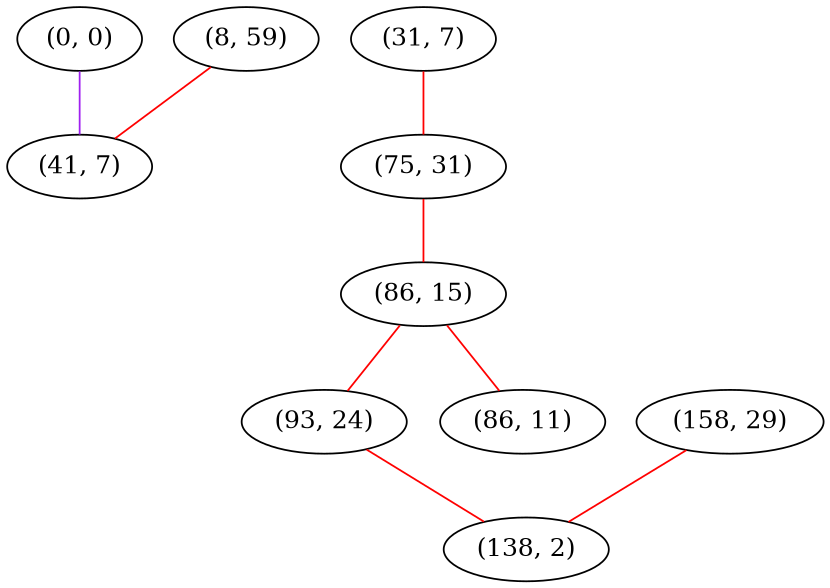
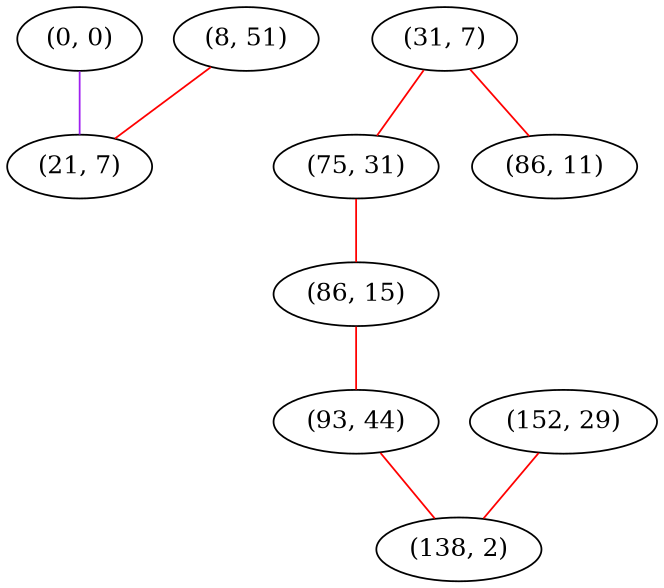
(246, 39) -> (246, 39)
(80, 167) -> (80, 167)
(473, 358) -> (500, 103)
(324, 422) -> (356, 422)
(730, 422) -> (563, 422)
